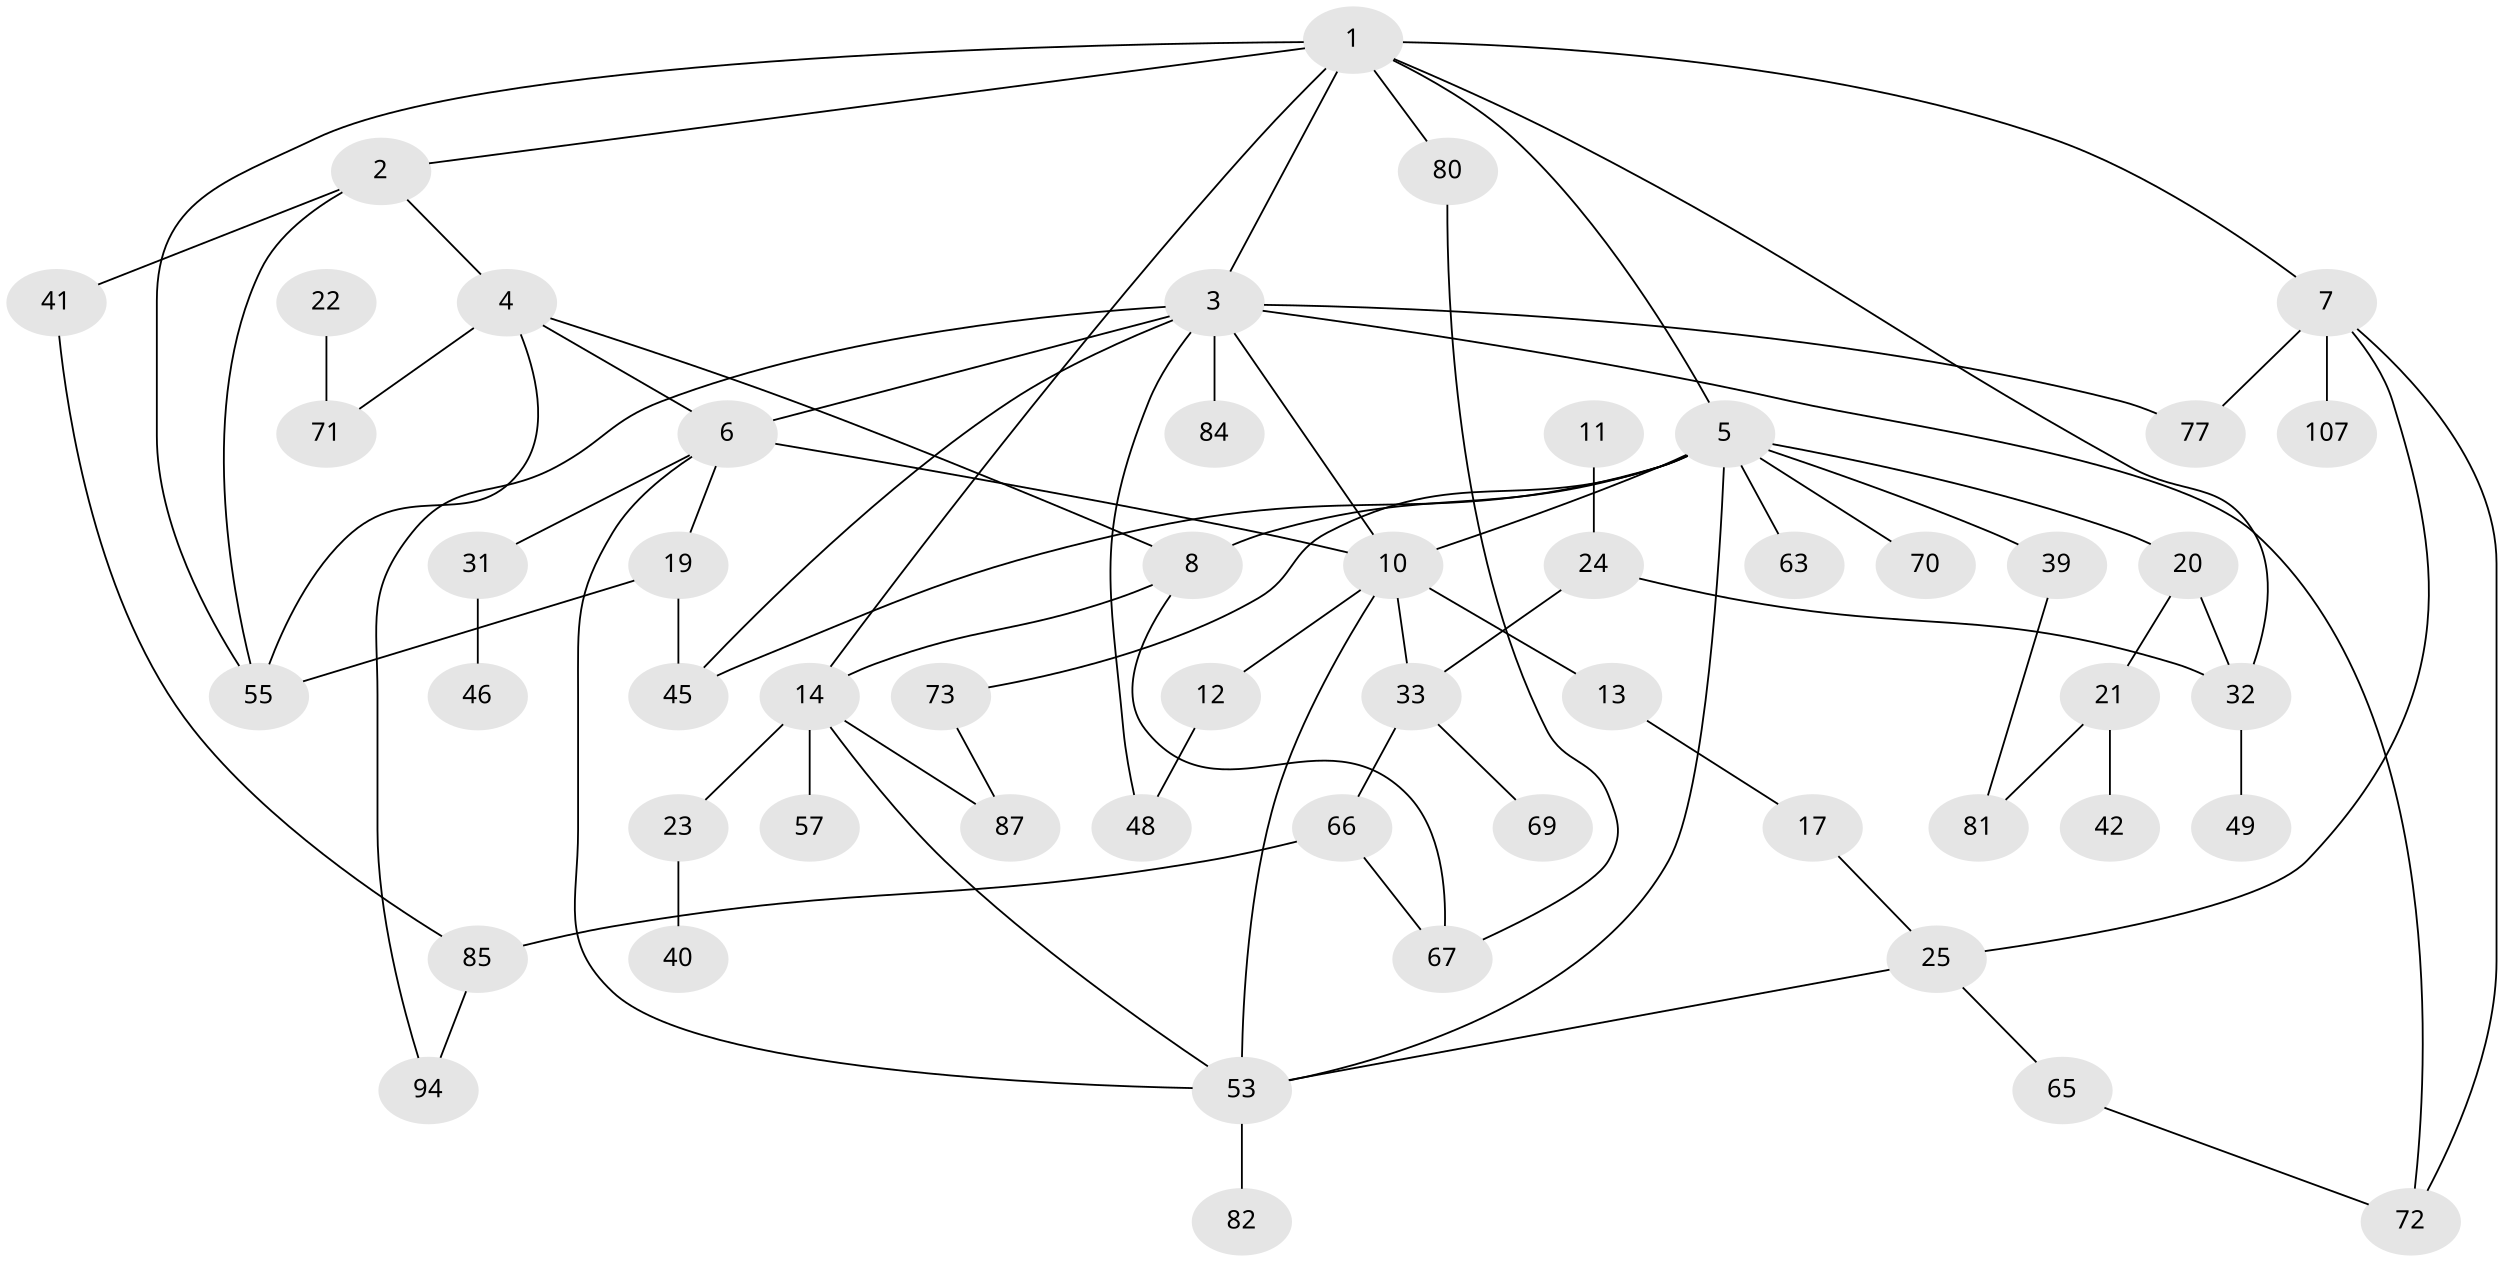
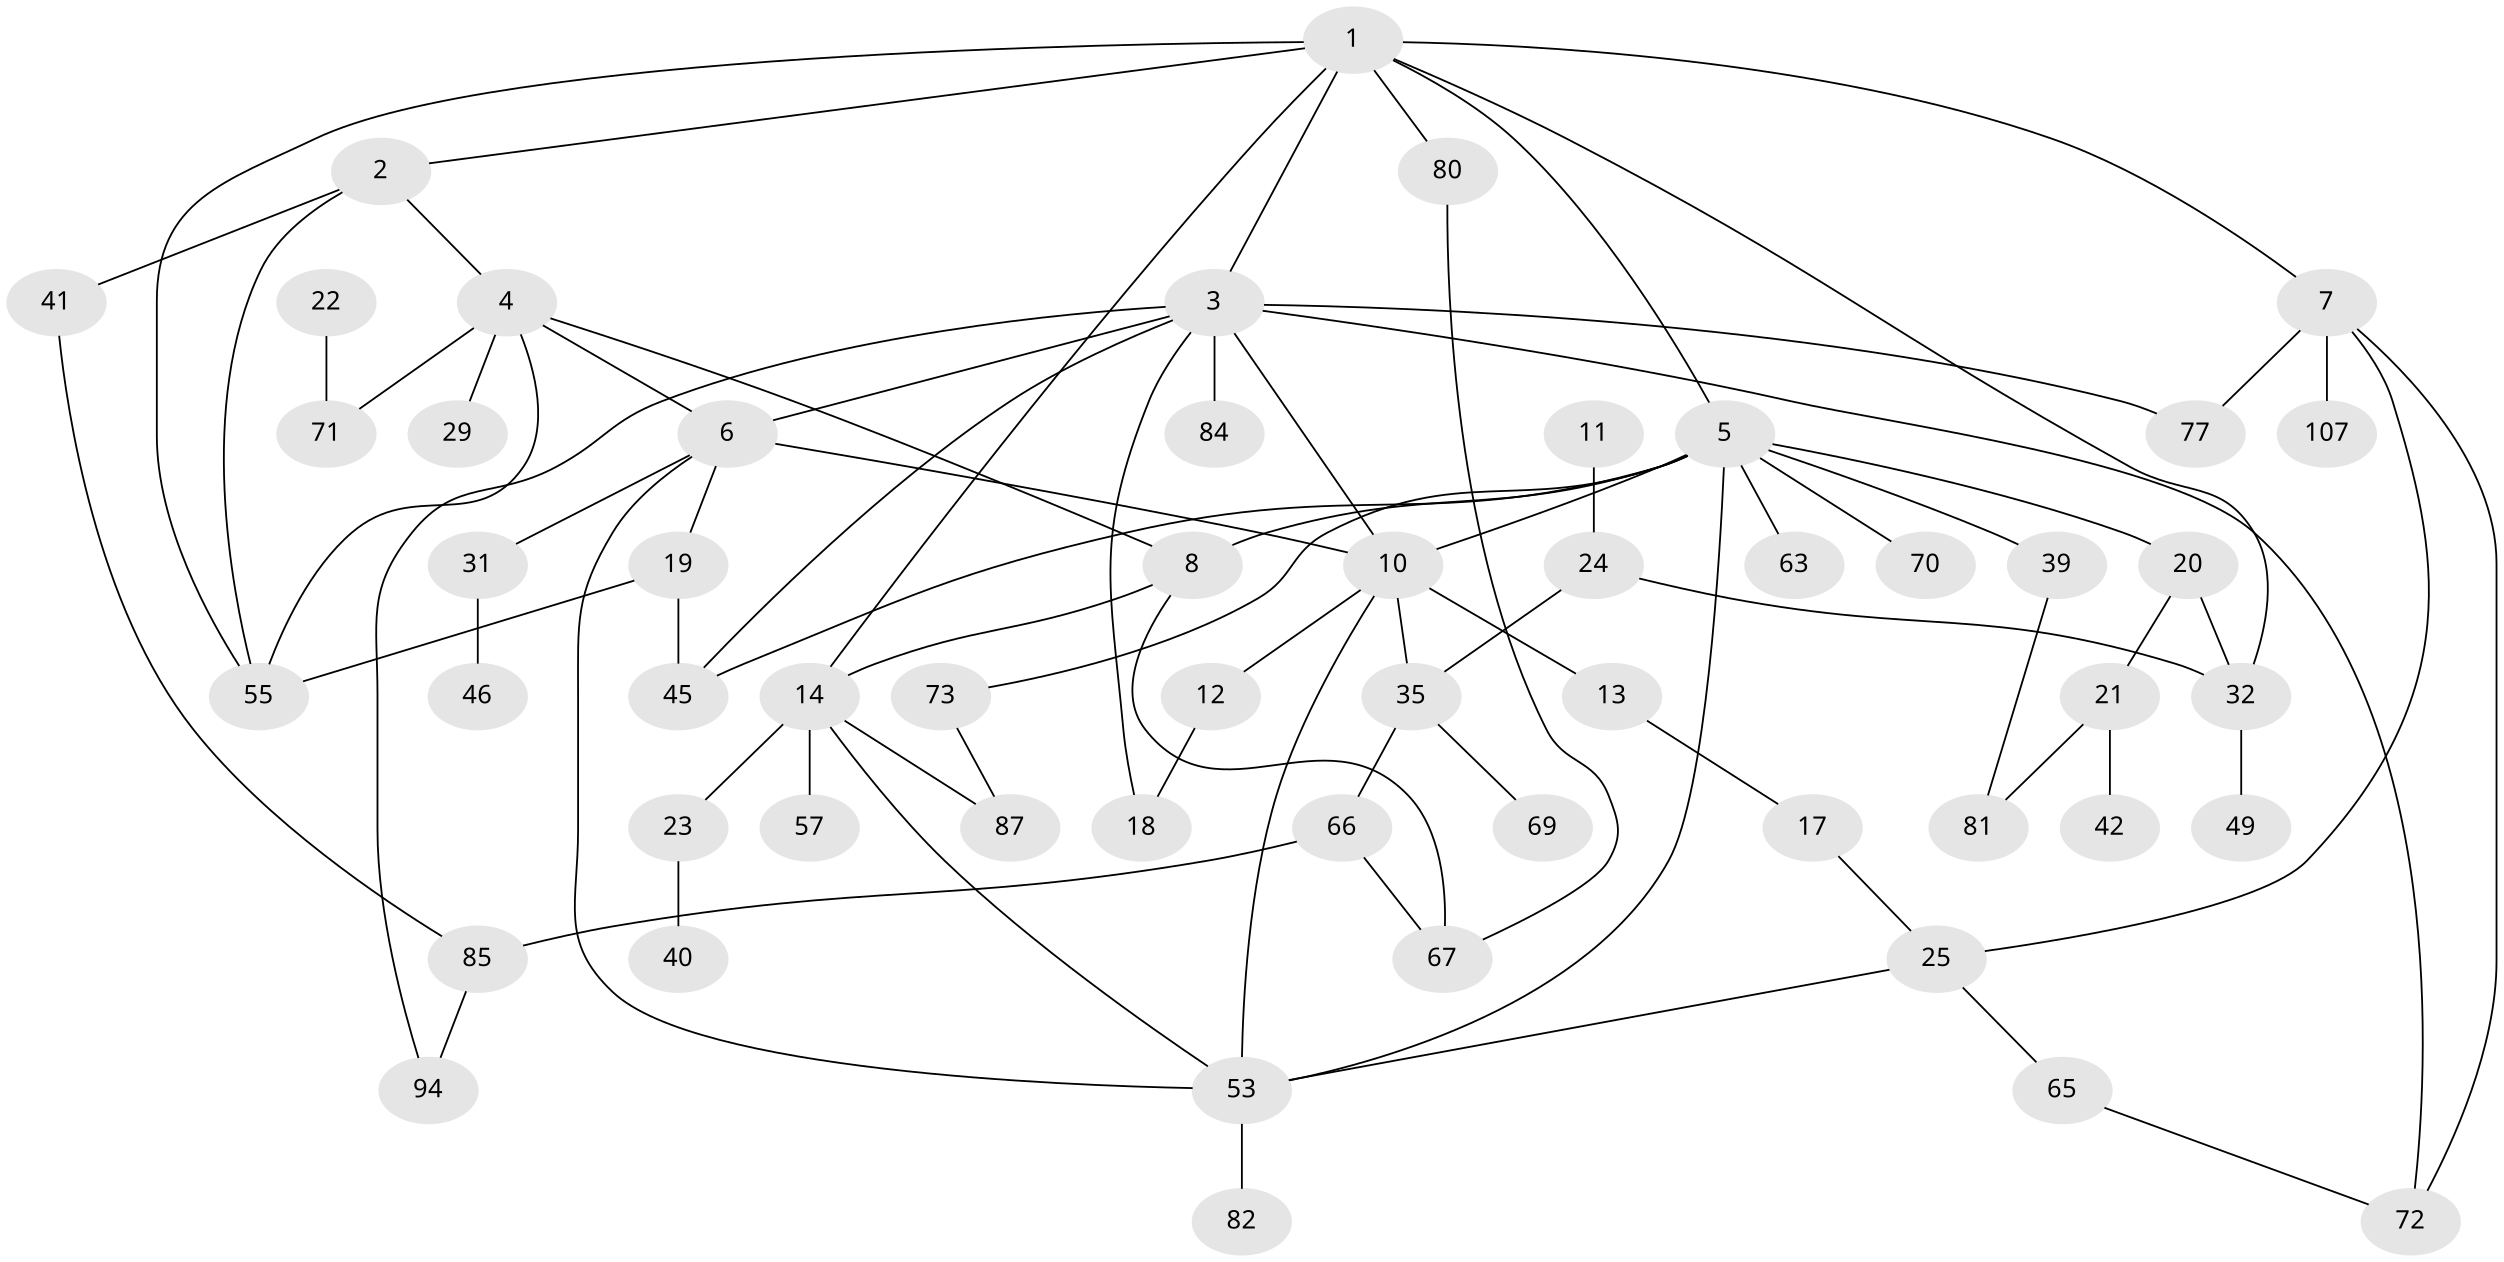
none -> (458, 434)
(1411, 697) -> (1411, 697)
(1142, 828) -> (1142, 828)
